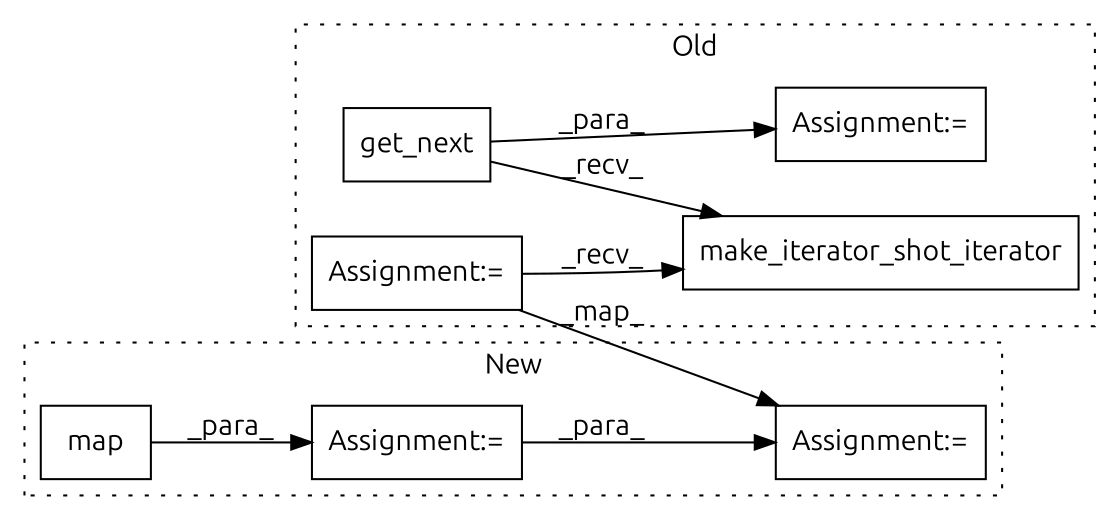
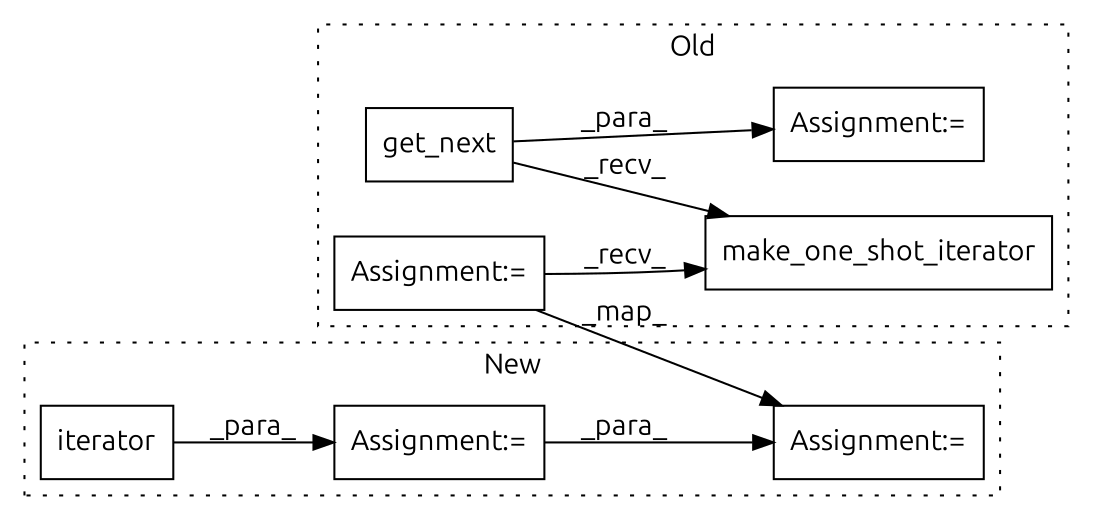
(881, 253) -> (879, 253)
(96, 442) -> (107, 442)
